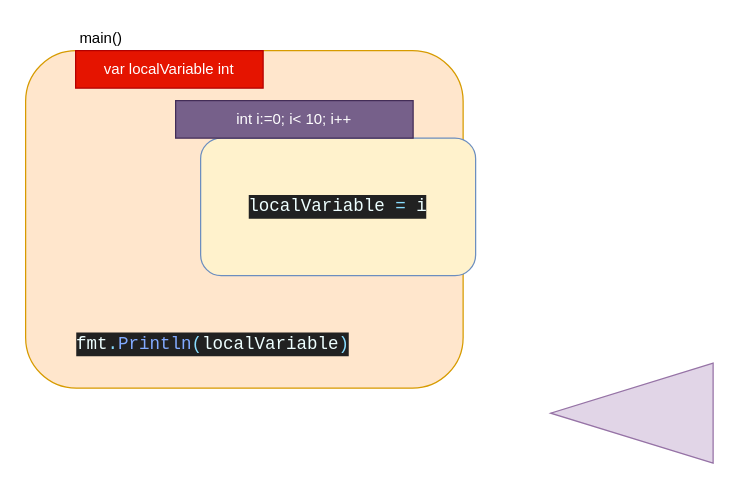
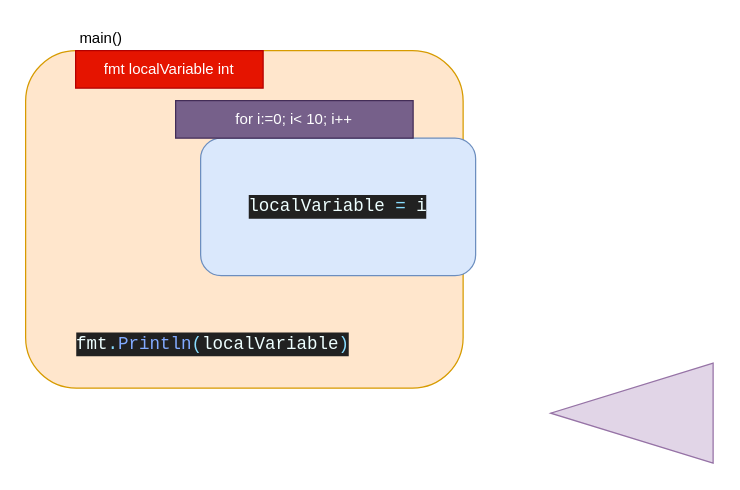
(169, 69) -> (169, 69)
(294, 119) -> (294, 119)
(338, 207) -> (338, 207)
